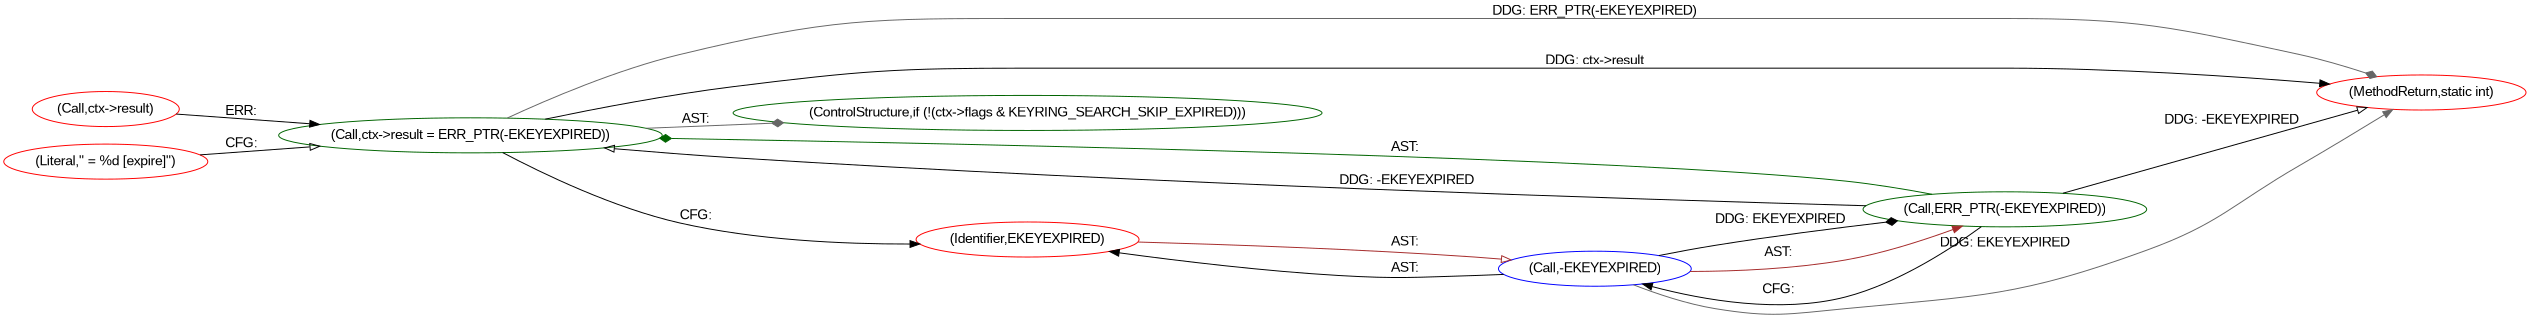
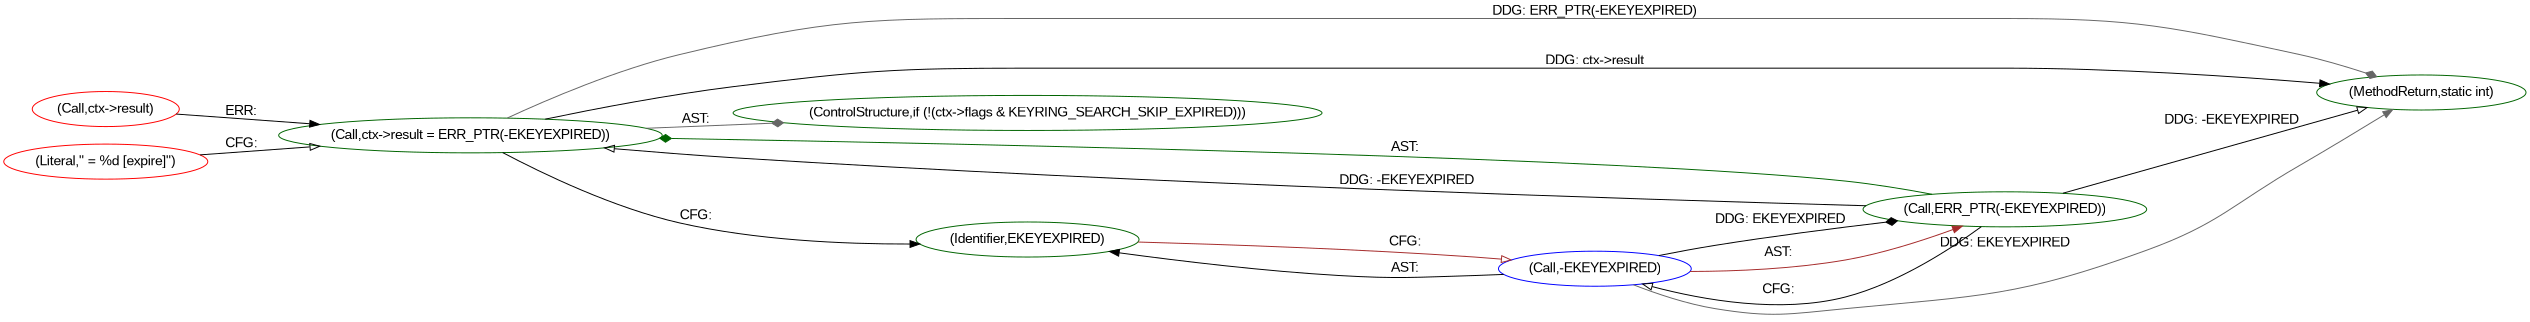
(2421, 92) -> (2421, 92)
(1028, 240) -> (1028, 240)
(1407, 242) -> (1407, 242)
(1825, 301) -> (1825, 301)
